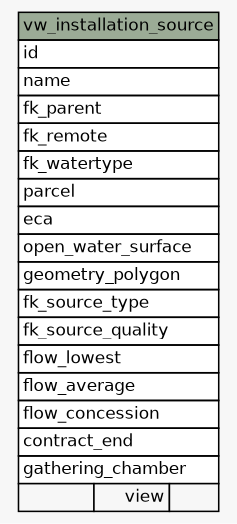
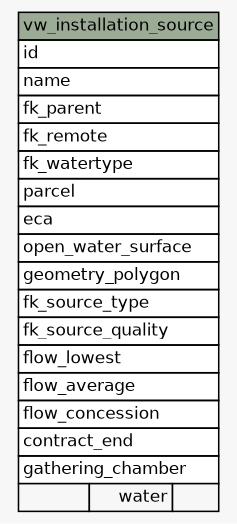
(145, 497) -> (143, 497)
